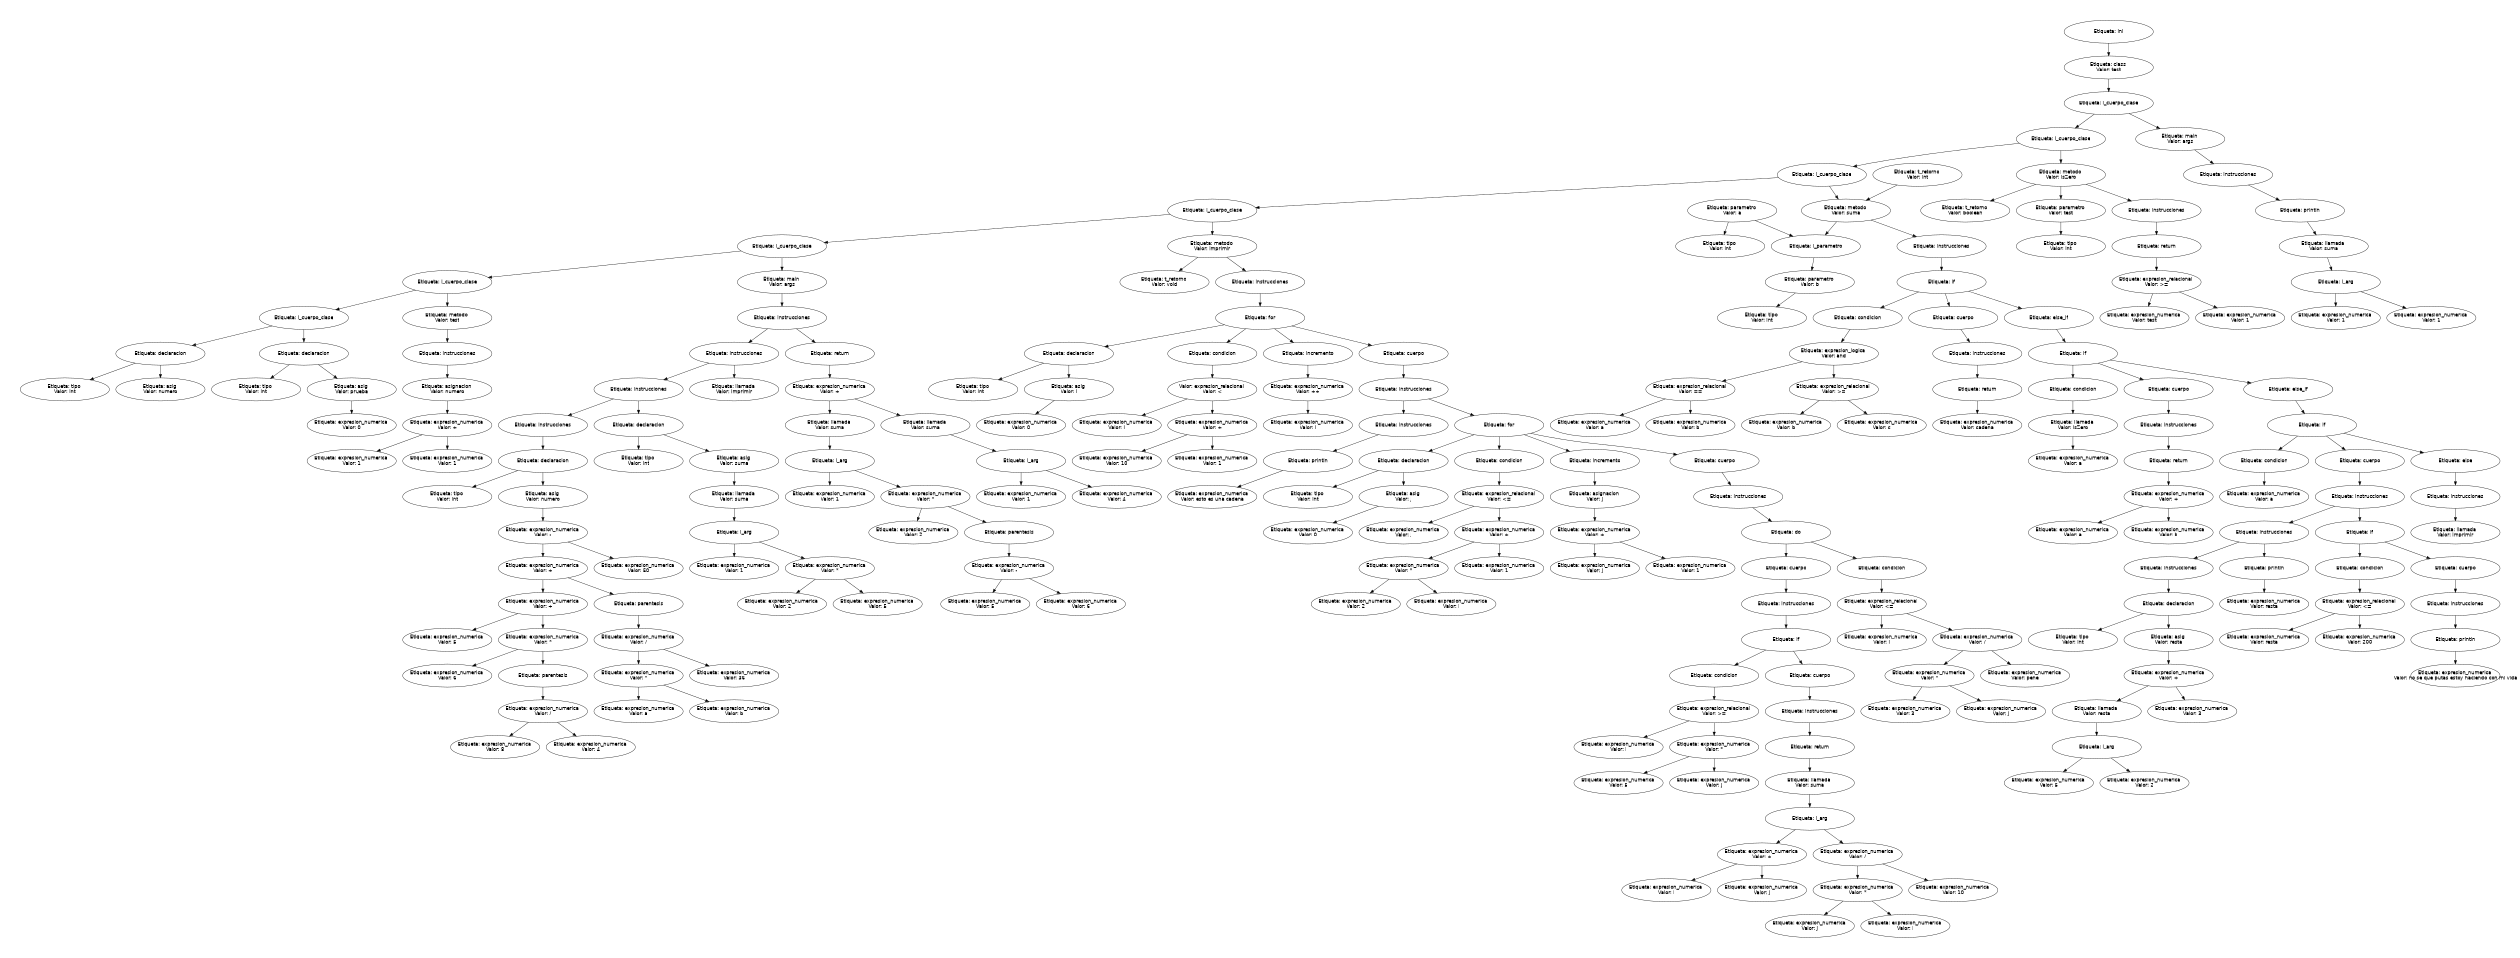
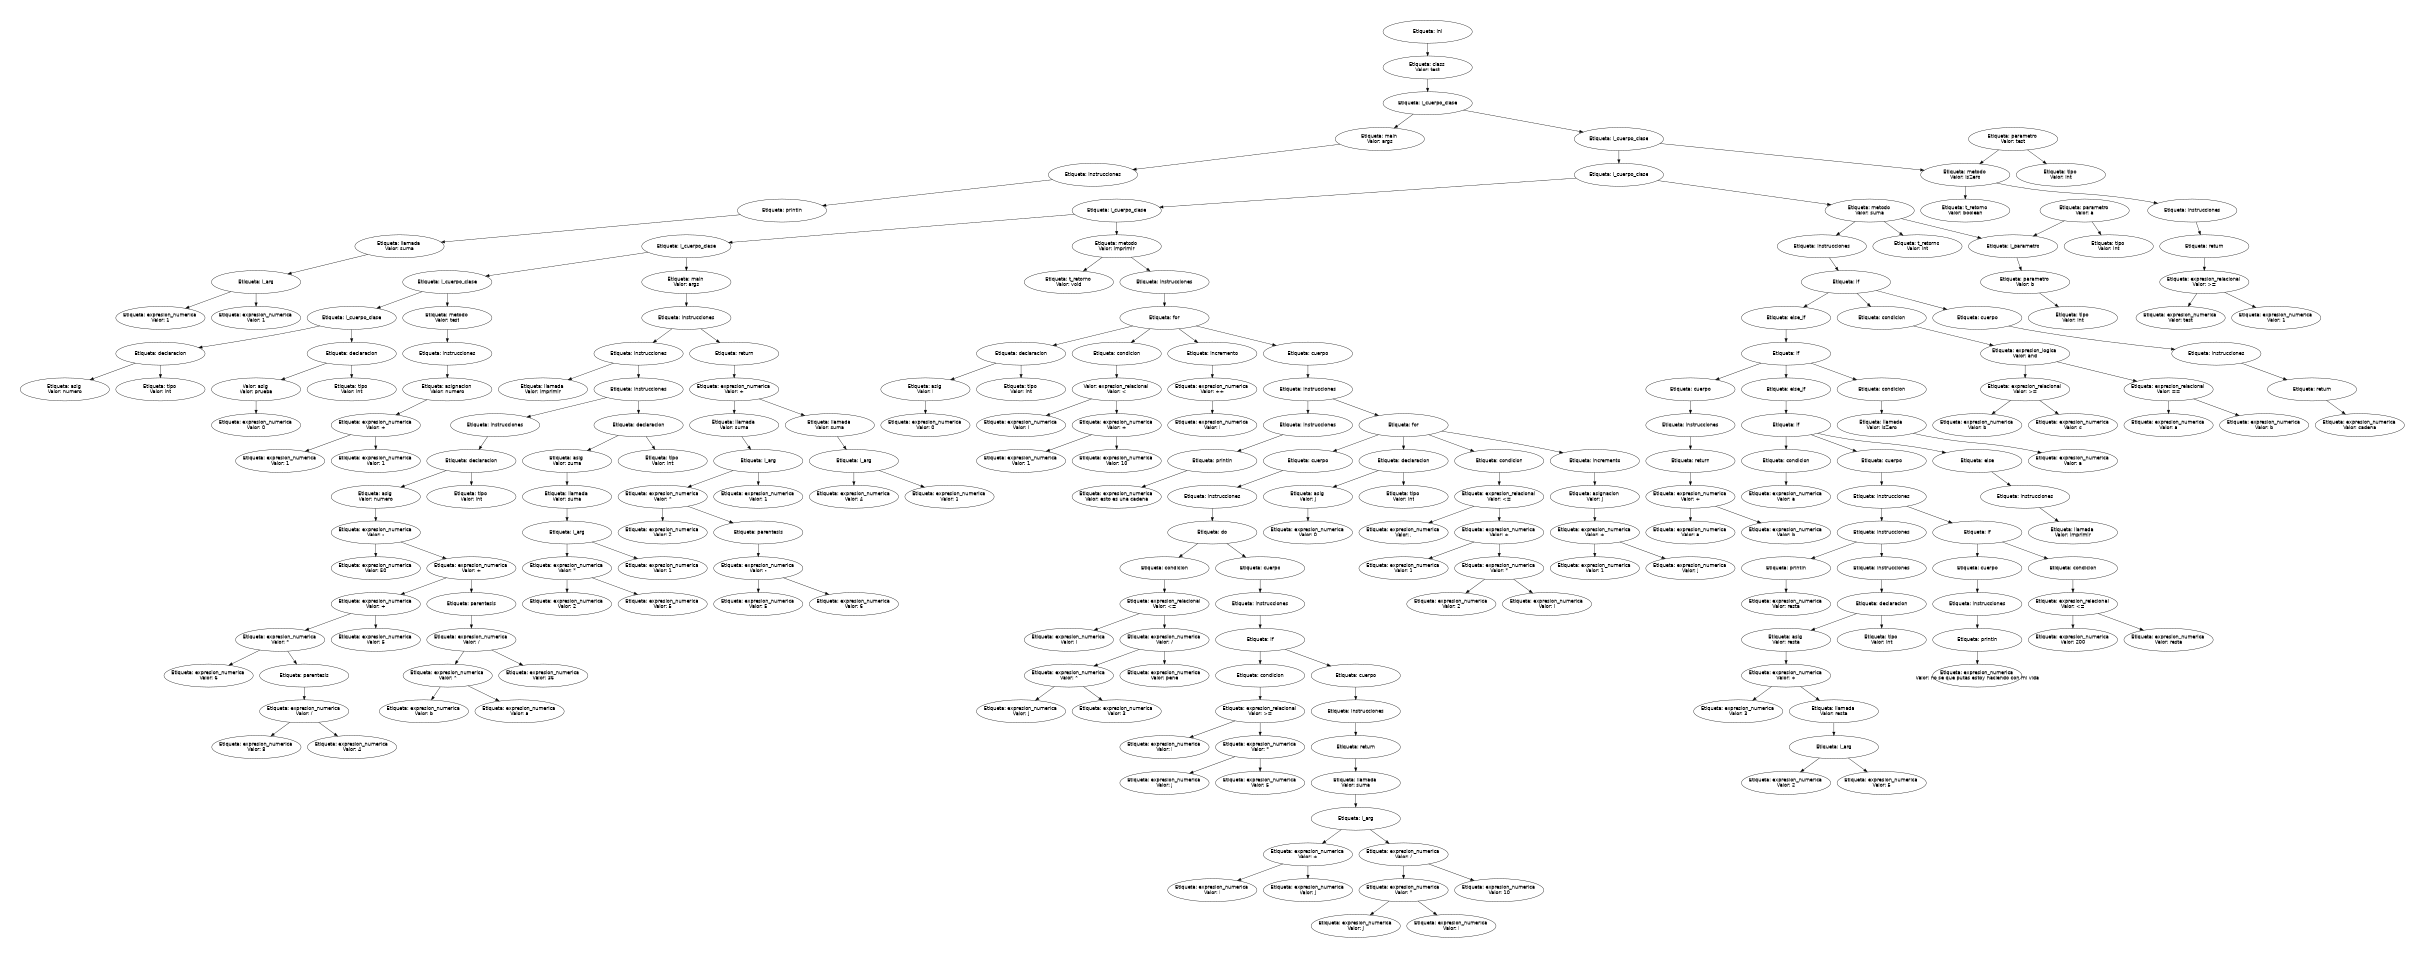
(2061, 191) -> (1991, 156)
(1883, 192) -> (1892, 227)
(352, 389) -> (256, 389)
